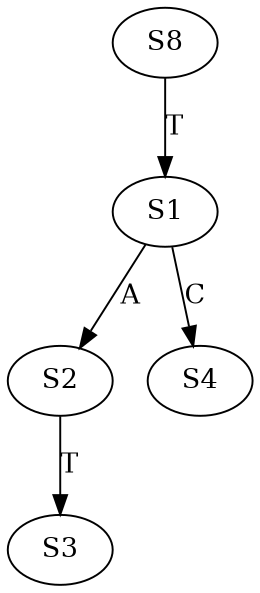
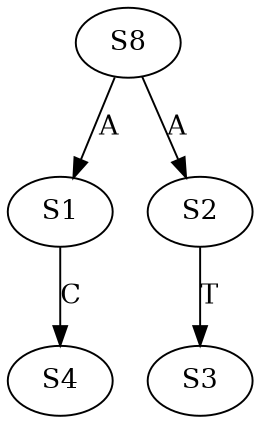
(175, 127) -> (109, 127)
(118, 288) -> (160, 118)
